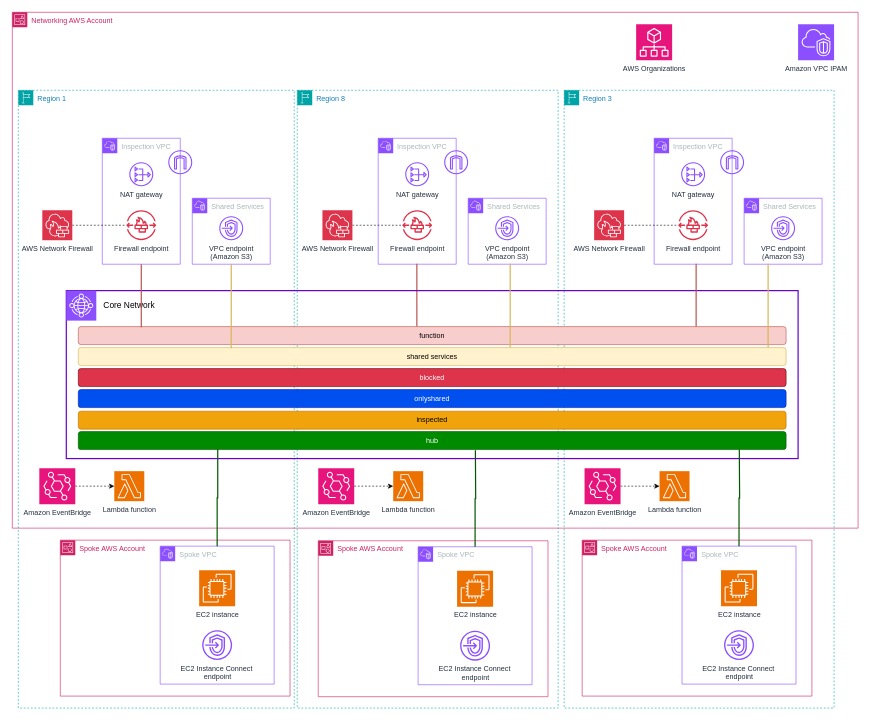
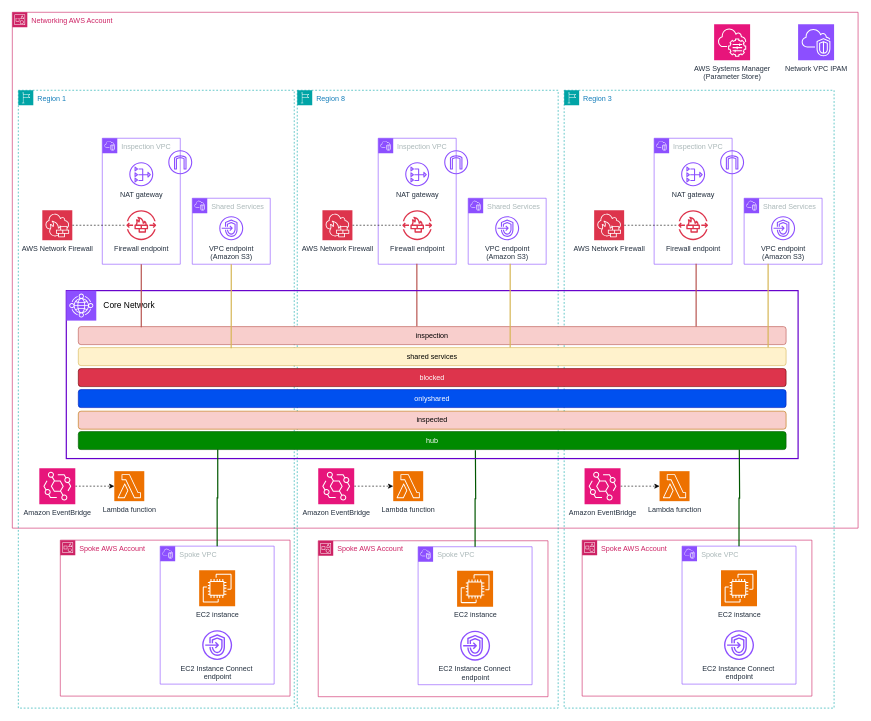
(654, 42) -> none
none -> (732, 42)
(817, 69) -> (817, 69)
(432, 336) -> (432, 336)
(432, 420) -> (432, 420)
